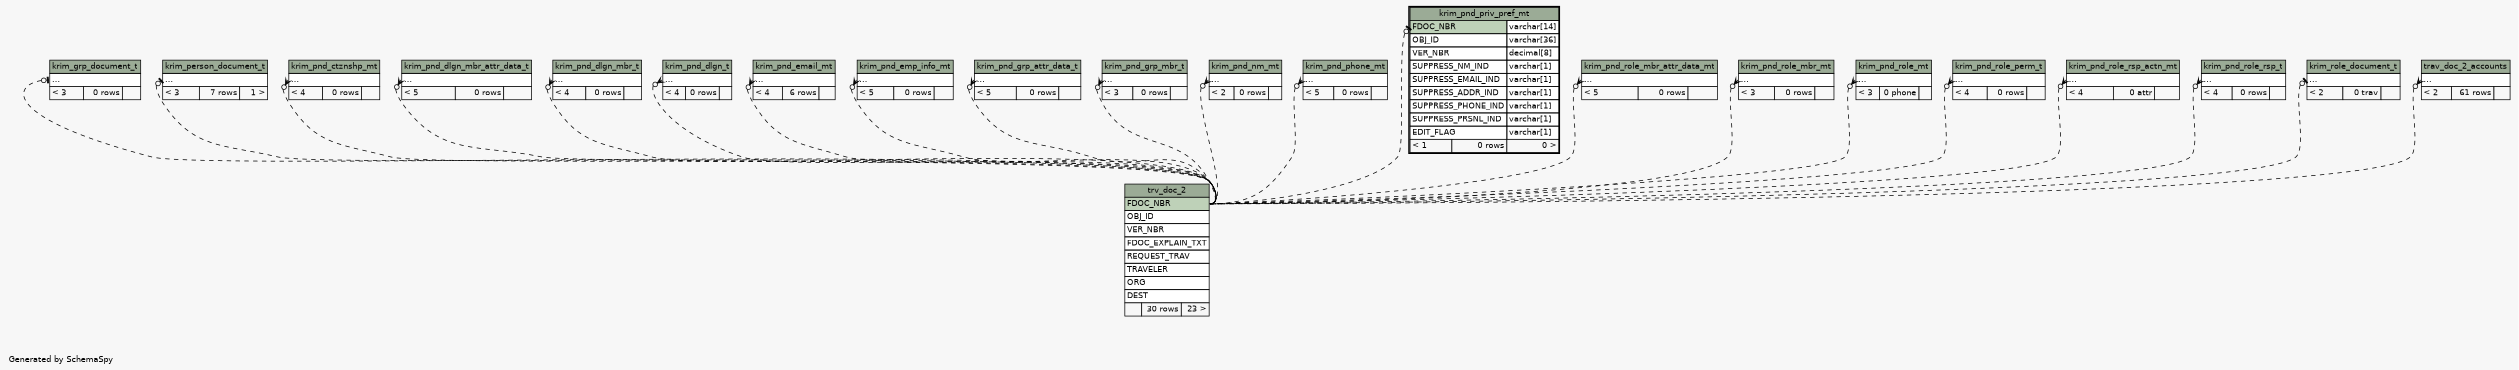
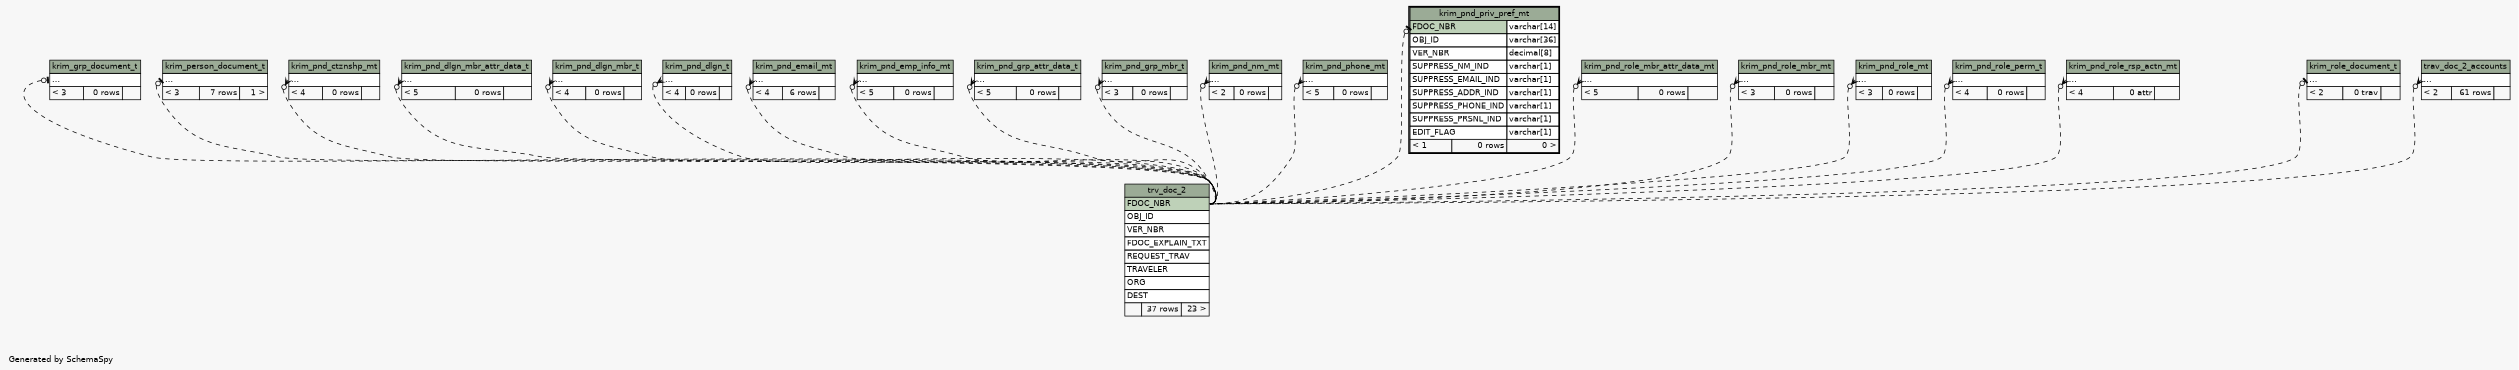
(2243, 80) -> none
(1900, 93) -> (1902, 93)
(1163, 309) -> (1163, 309)
